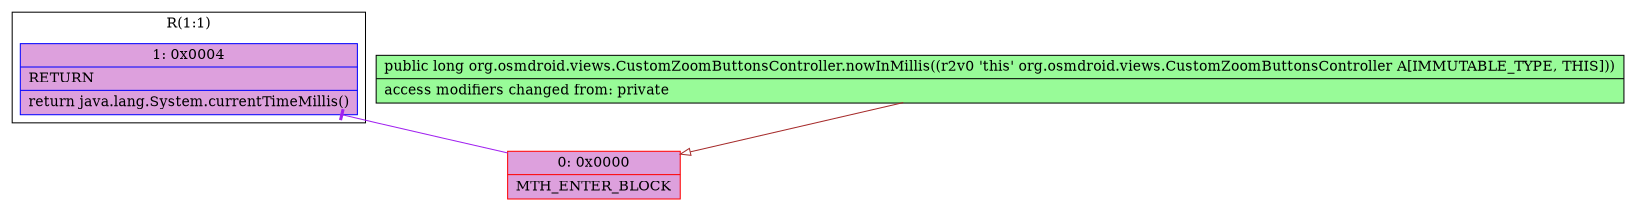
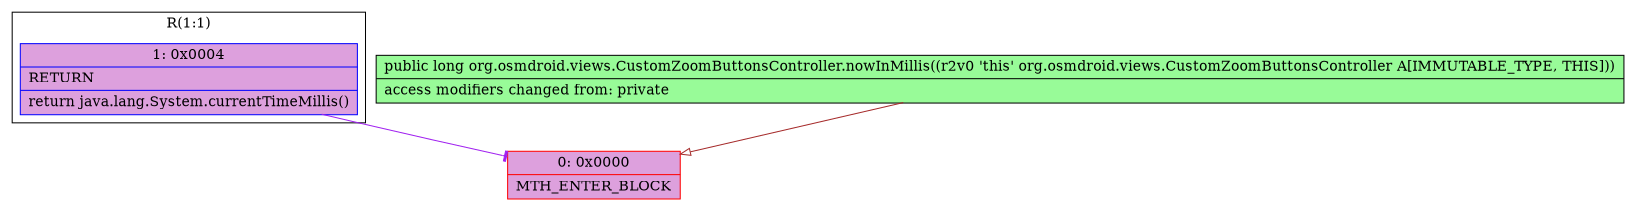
(426, 134) -> (412, 135)
